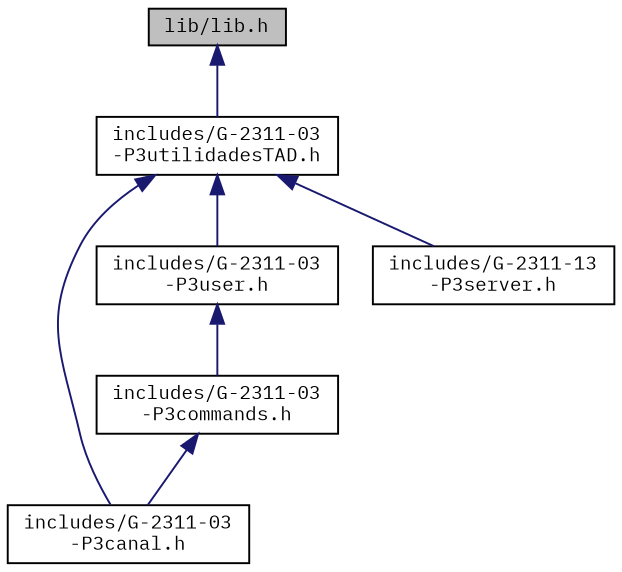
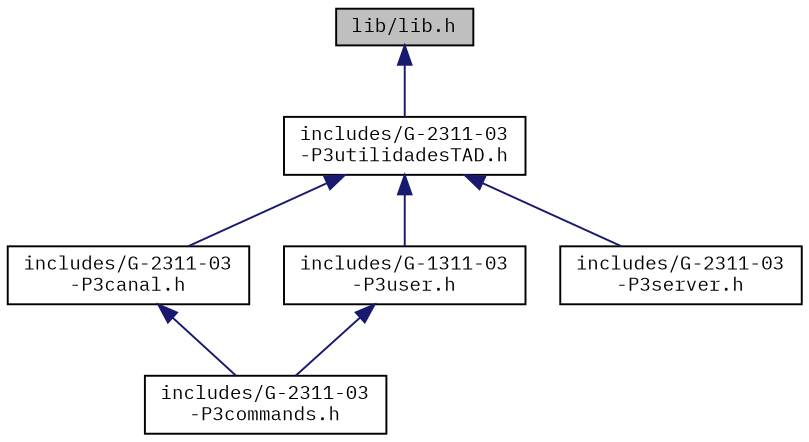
(217, 275) -> (405, 275)
(494, 275) -> (681, 275)
(167, 477) -> (204, 347)
